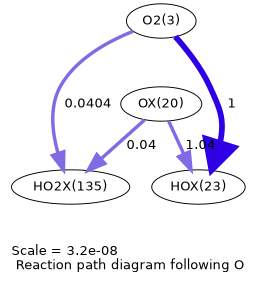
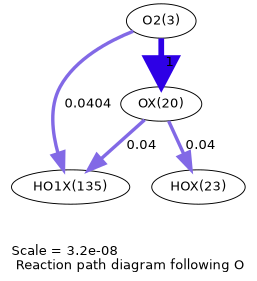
(209, 86) -> (161, 48)
(199, 146) -> (199, 146)
(71, 187) -> (71, 187)
